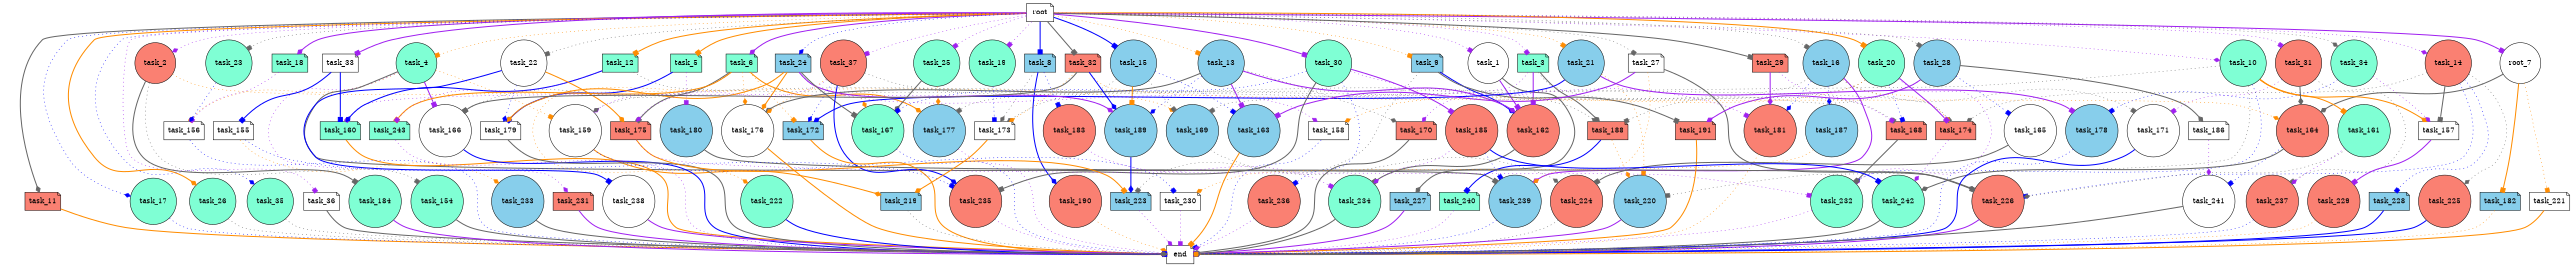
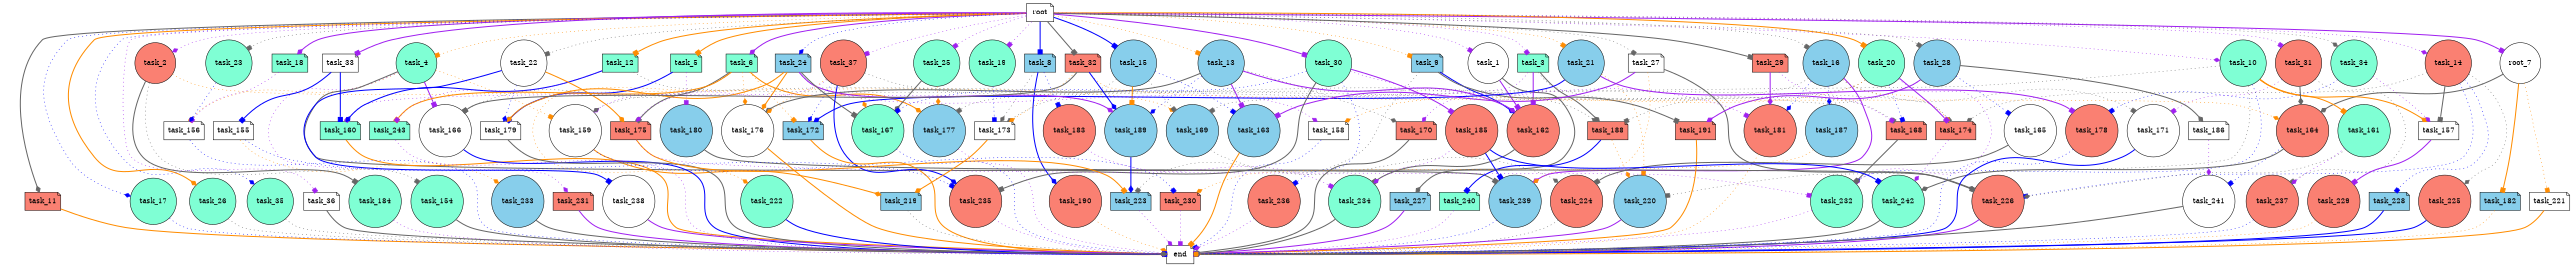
(2092, 131) -> (2092, 131)
(1492, 164) -> (1492, 164)
(1180, 201) -> (1180, 201)
(776, 251) -> (776, 251)
